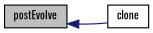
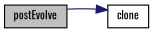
(93, 24) -> (82, 9)
